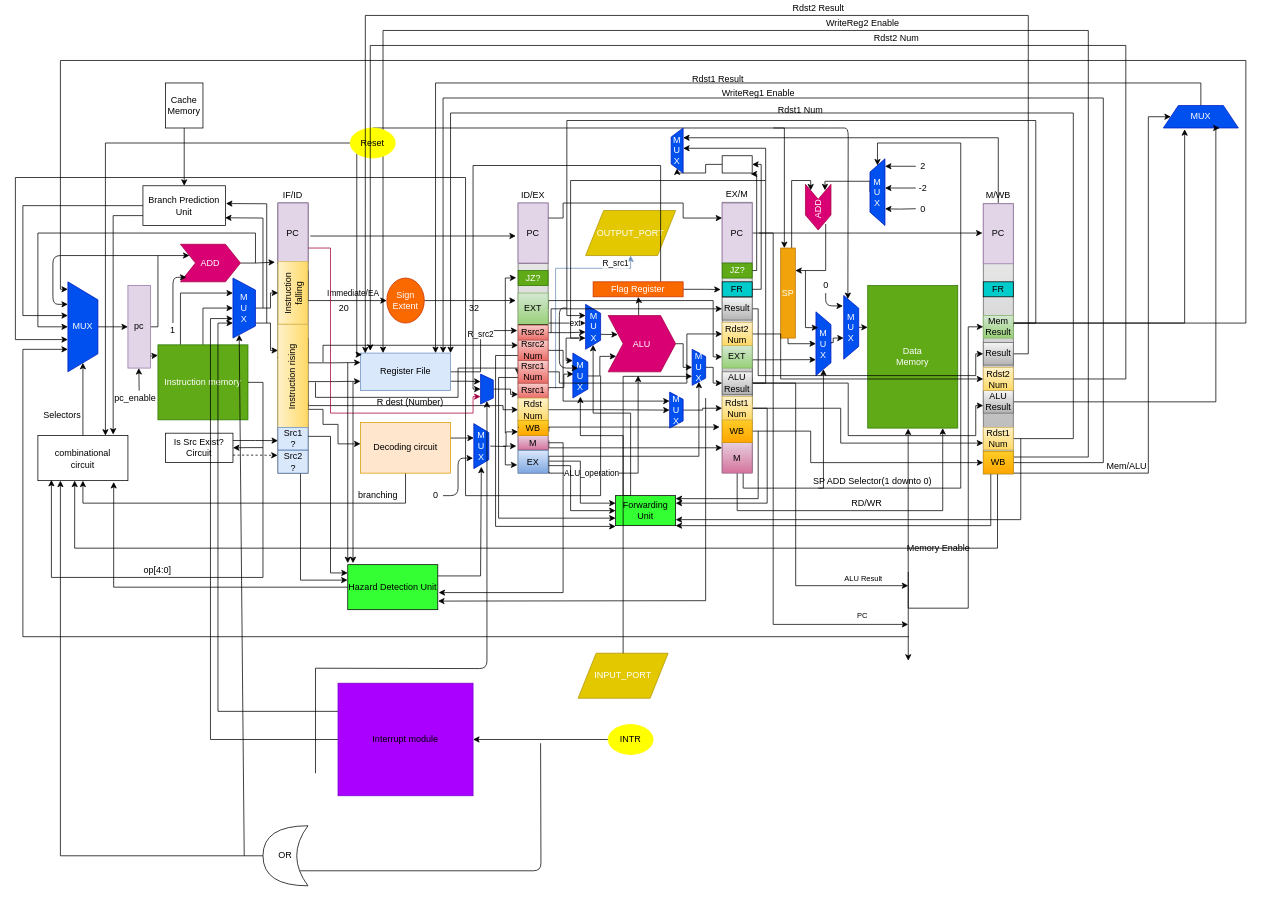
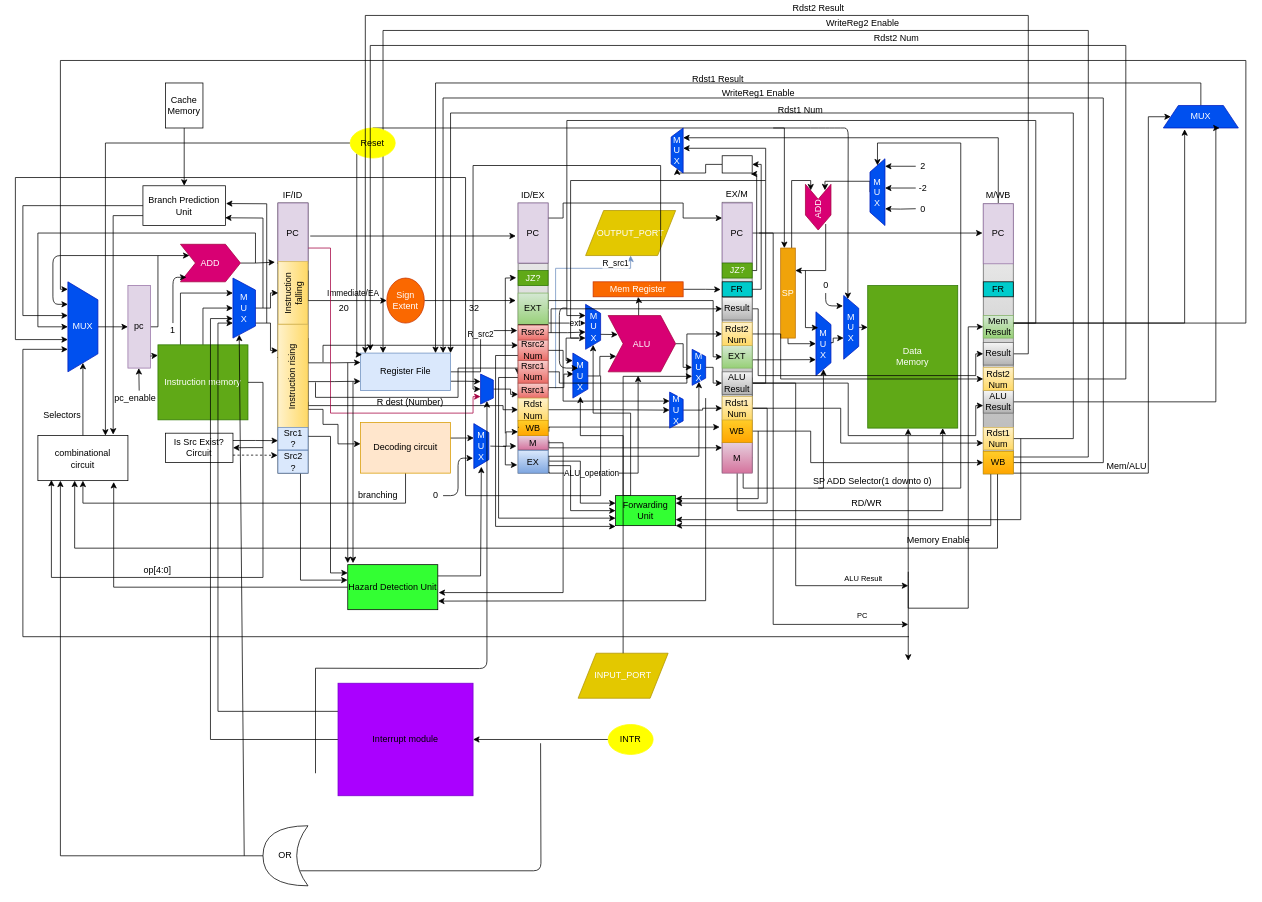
(638, 289) -> (638, 289)
(938, 548) -> (938, 540)
